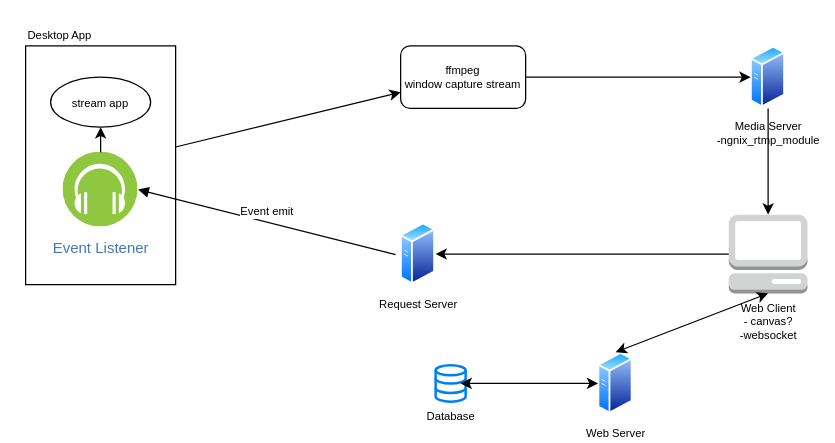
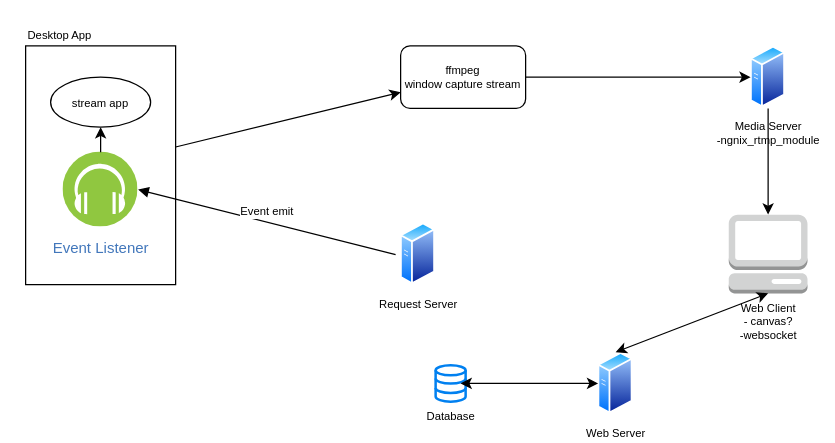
(587, 254) -> none
